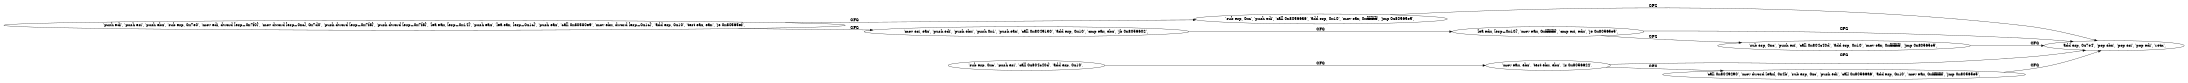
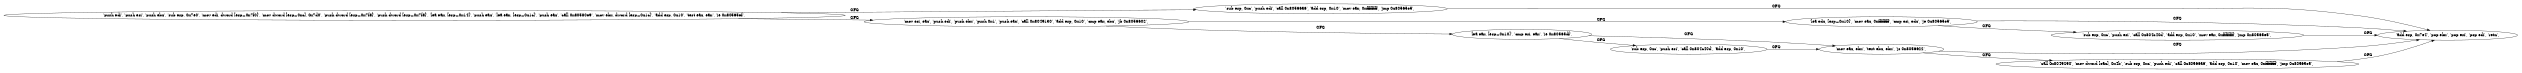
none -> (1522, 34)
